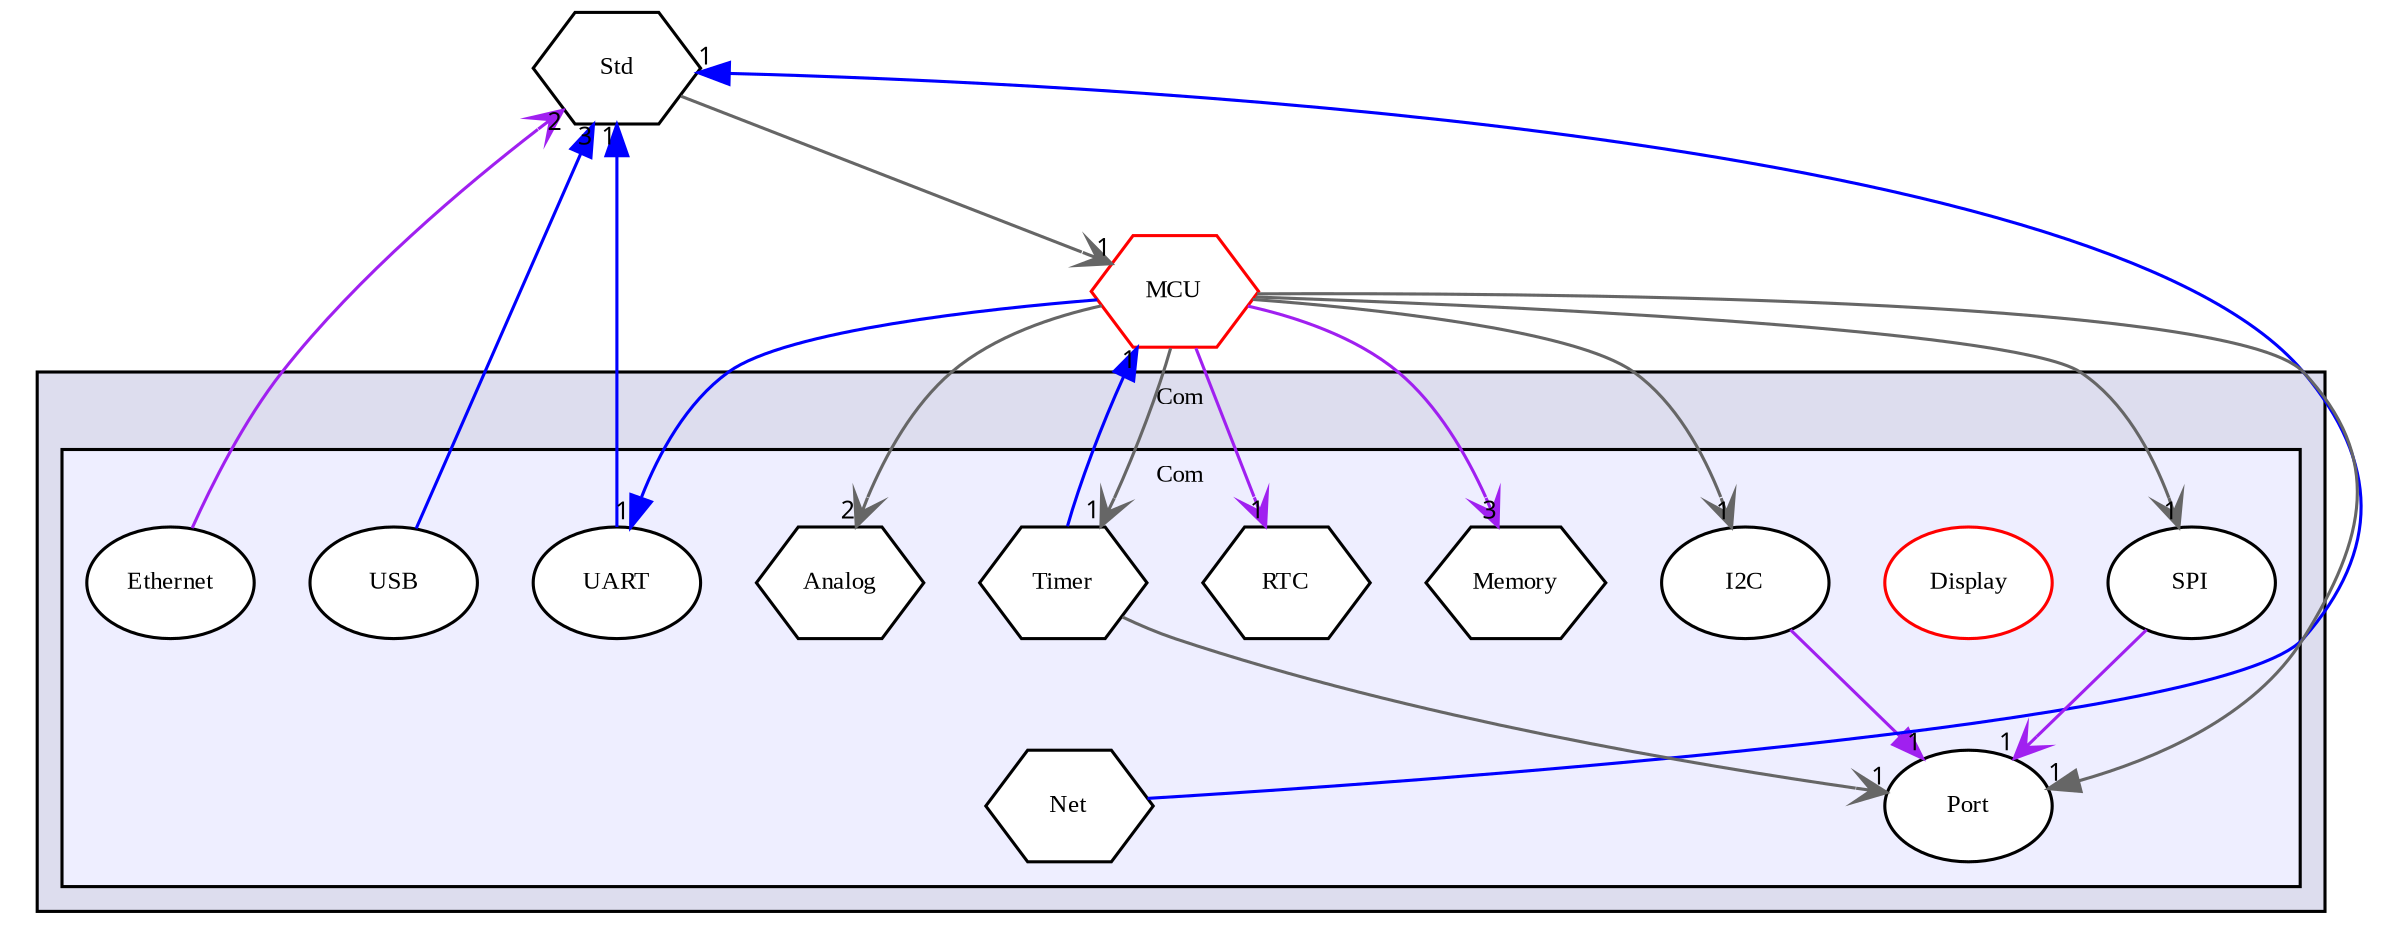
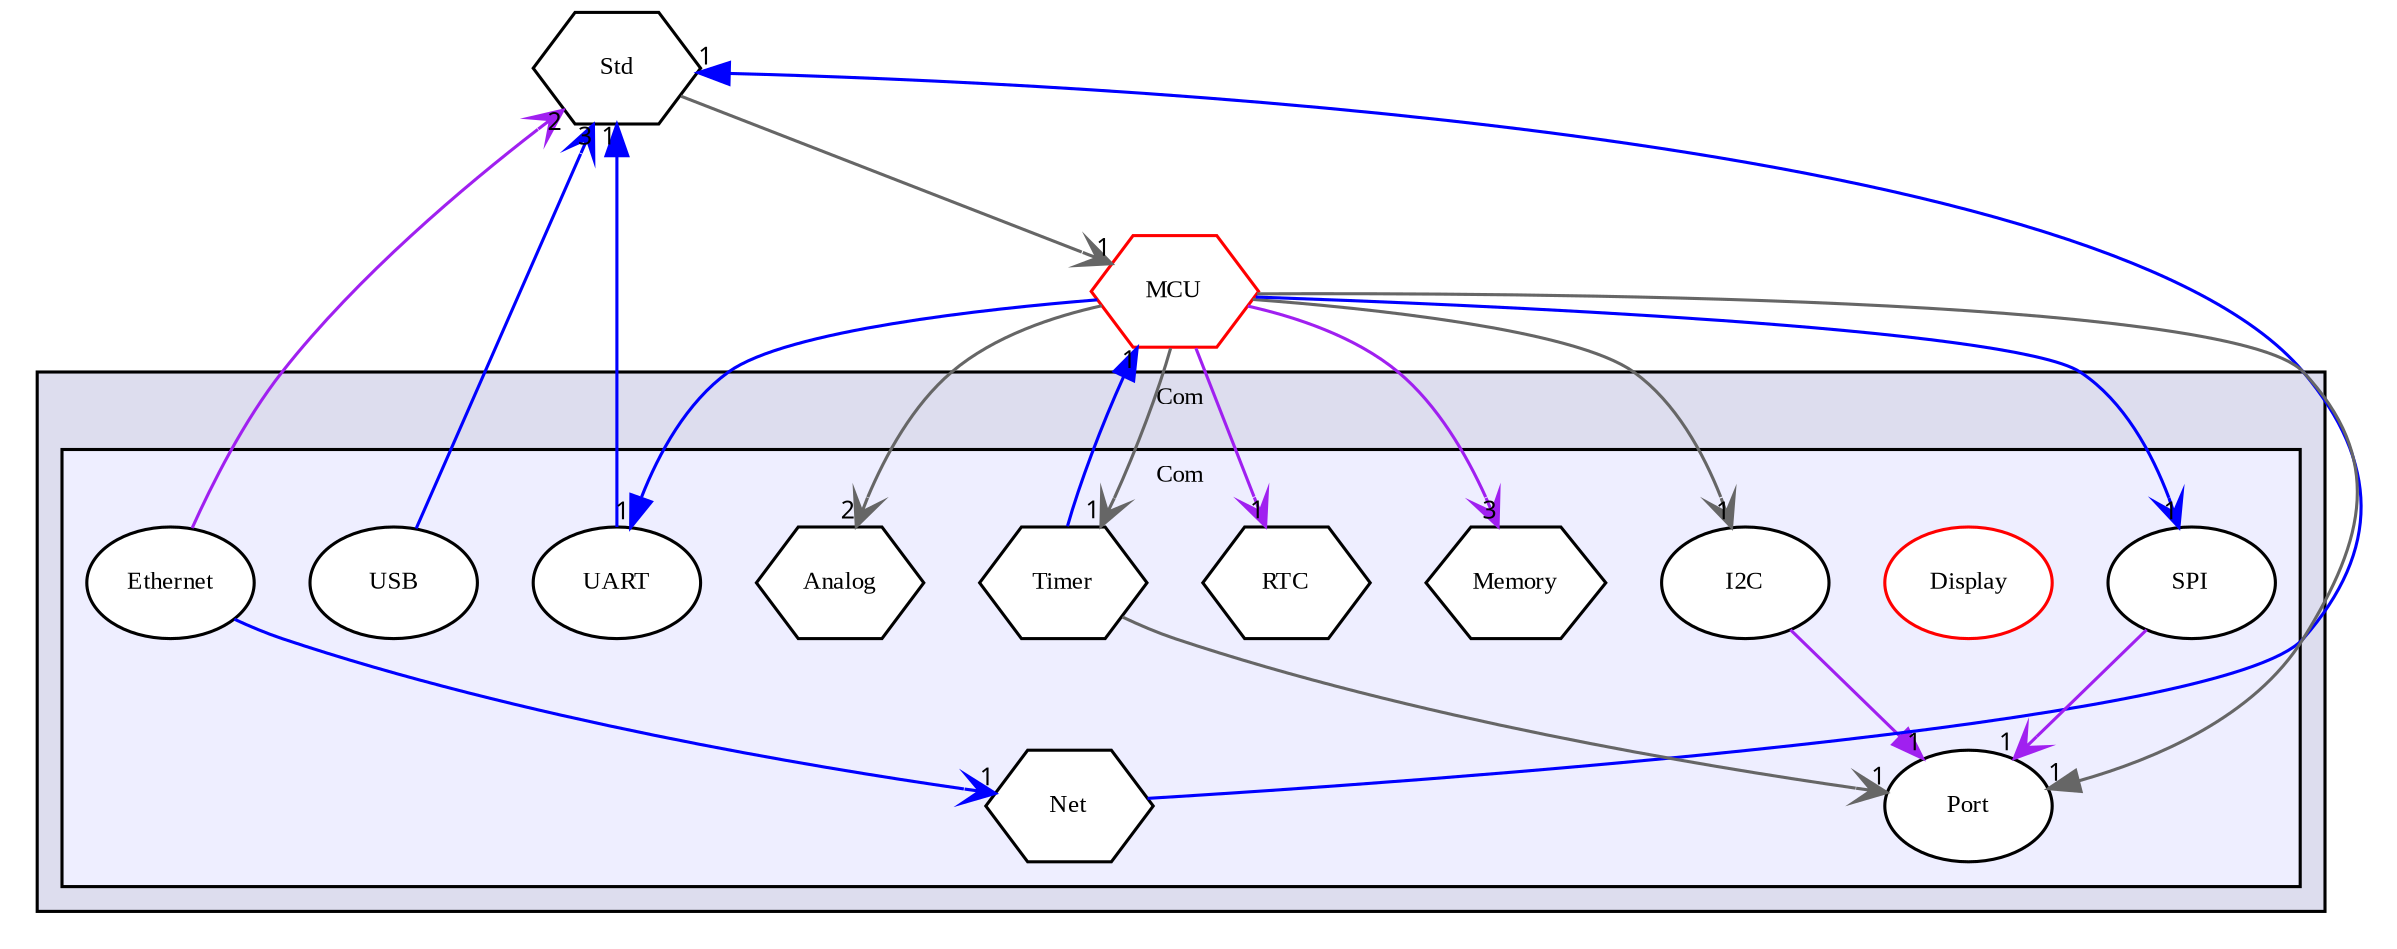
(1748, 323) -> (1748, 323)
(498, 341) -> (498, 341)
none -> (595, 722)
